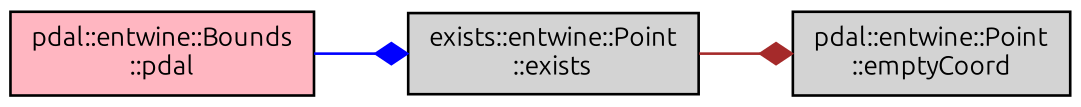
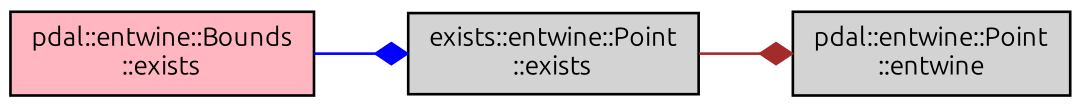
(162, 54) -> (162, 54)
(932, 54) -> (932, 54)
